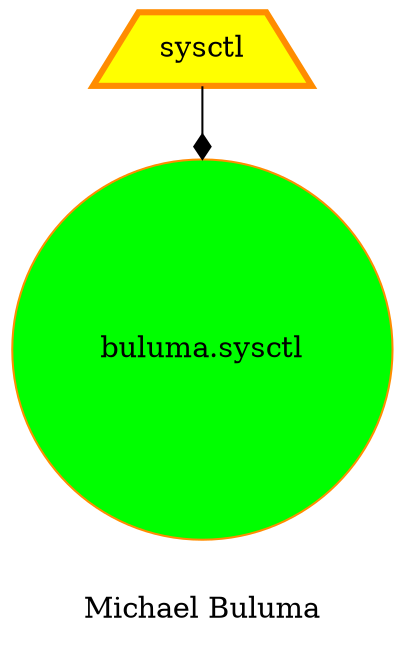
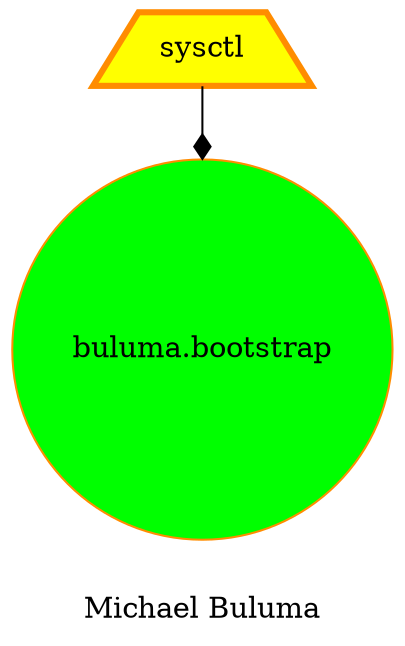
(202, 350) -> (202, 350)
